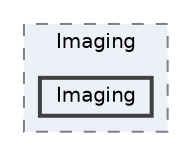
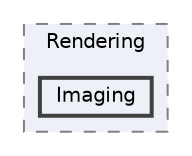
(96, 43) -> (96, 43)
